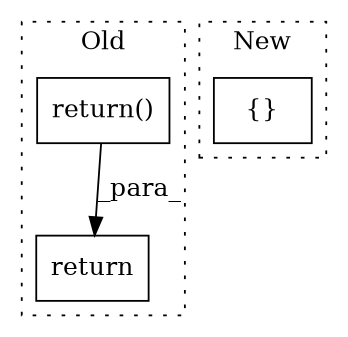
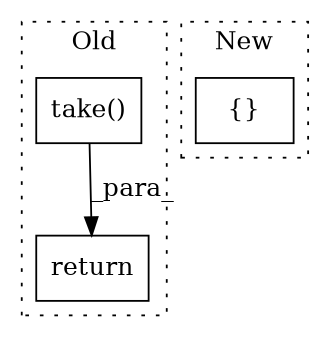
(103, 111) -> (89, 111)
